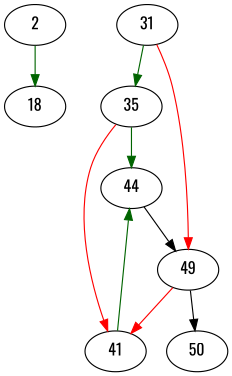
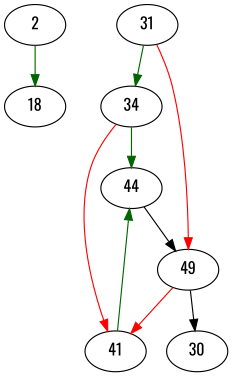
(131, 107) -> (131, 107)
(197, 351) -> (197, 351)
